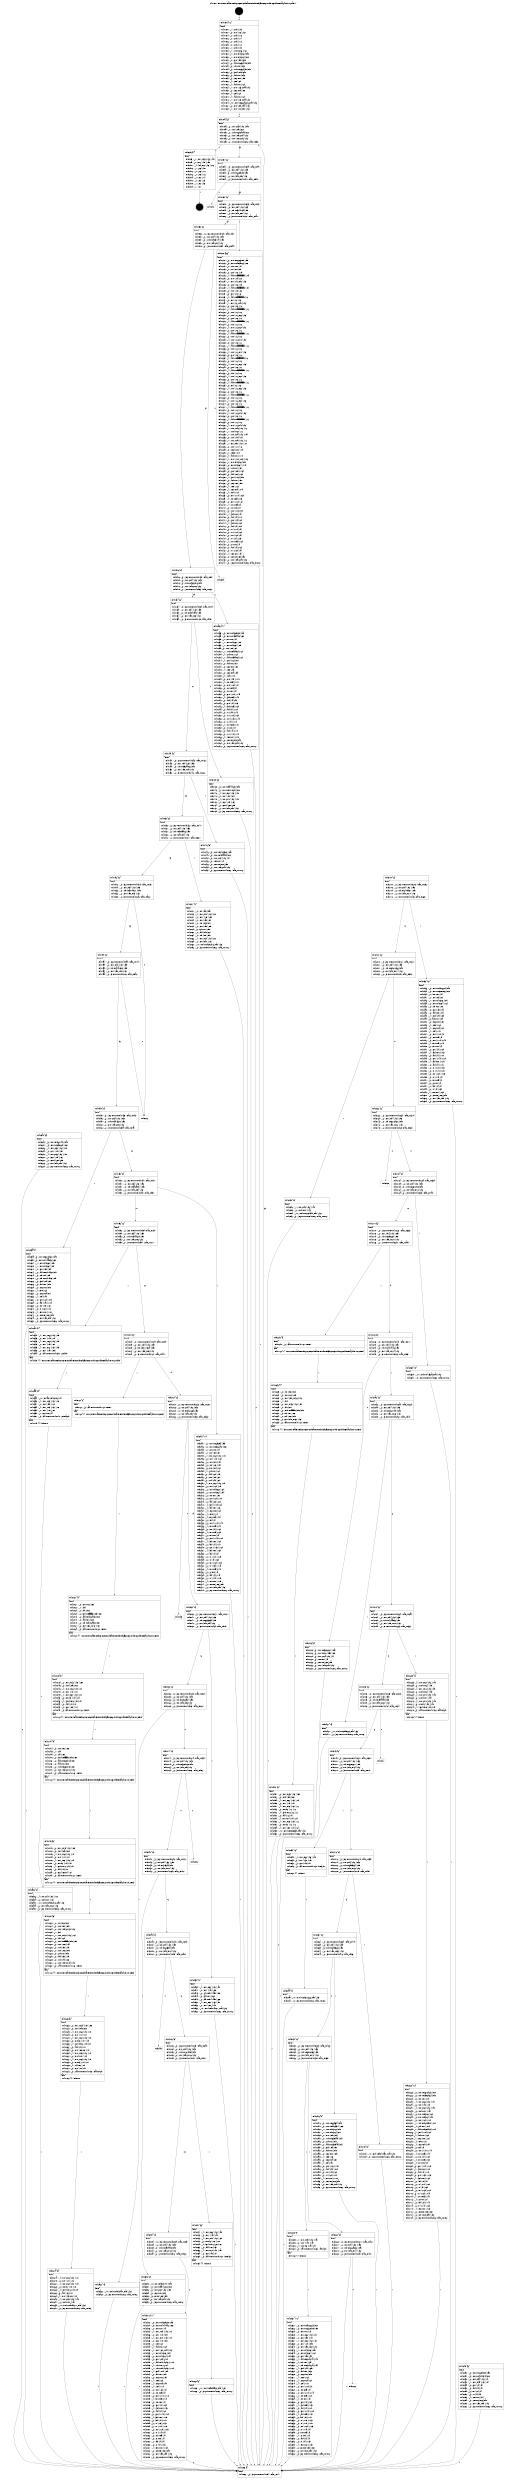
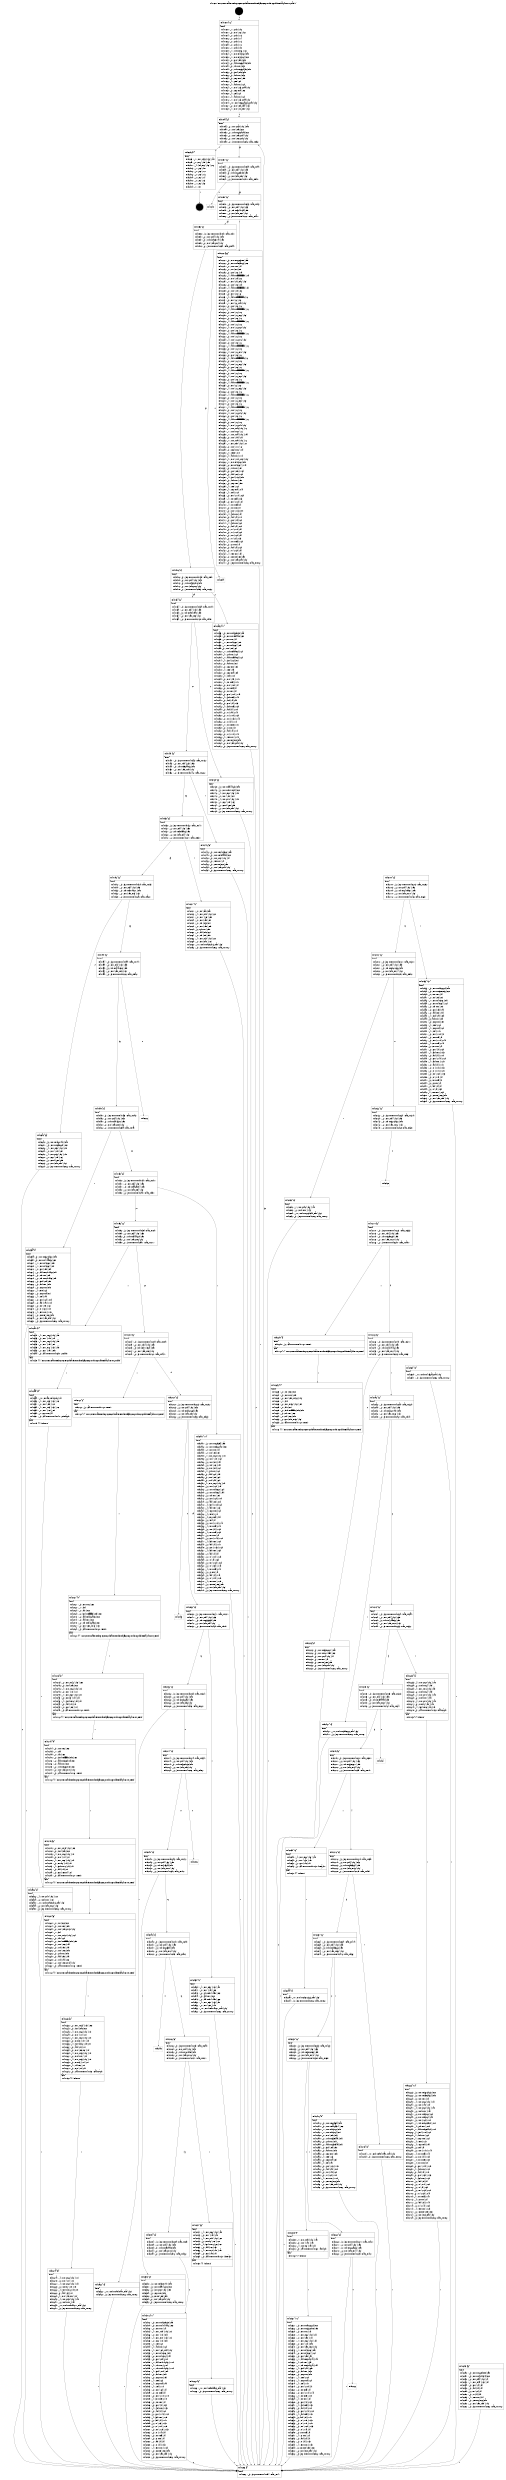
(145, 1007) -> (78, 1012)
(414, 1184) -> none
(291, 1811) -> none
